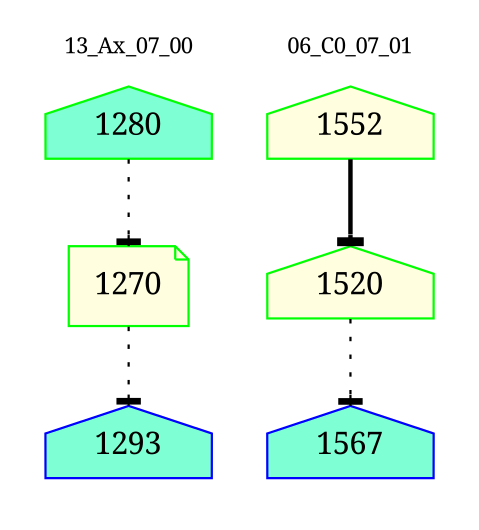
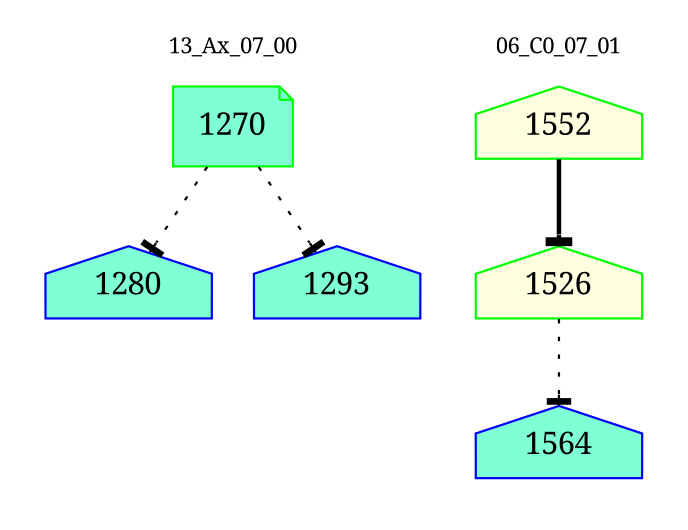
(129, 126) -> (129, 286)
(129, 197) -> (182, 205)
(129, 286) -> (233, 126)
(350, 286) -> (559, 286)
(350, 446) -> (559, 446)
